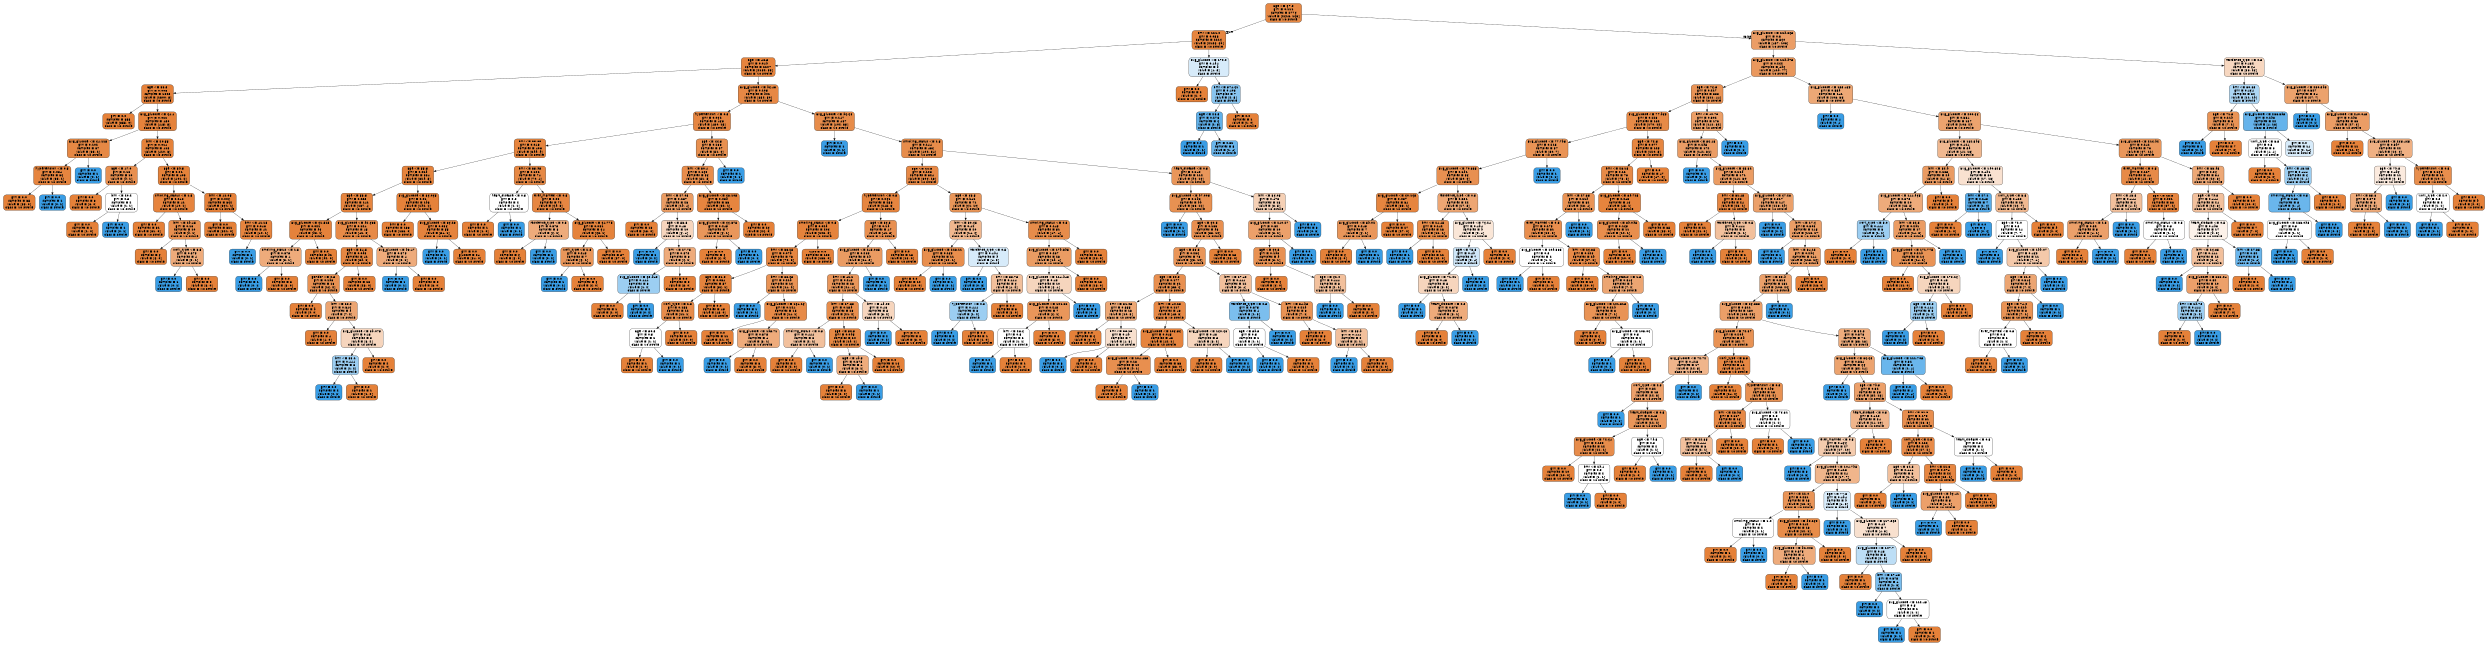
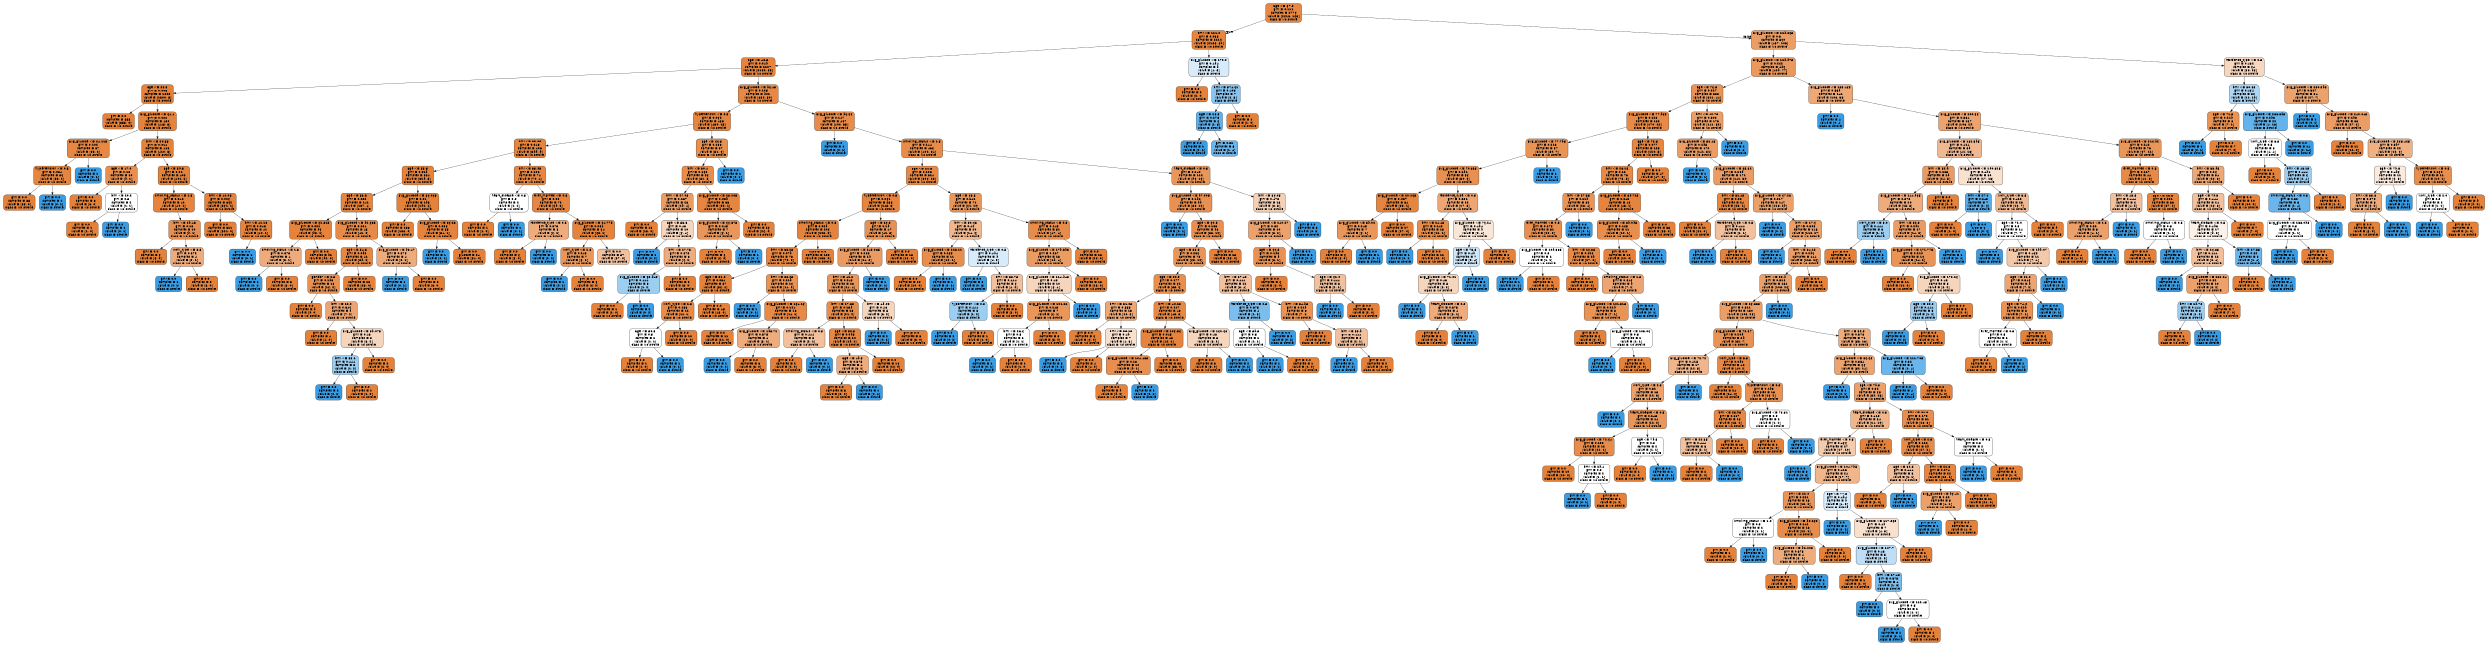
(2299, 148) -> (2299, 148)
(149, 230) -> none
(398, 230) -> (398, 230)
(613, 257) -> (613, 257)
